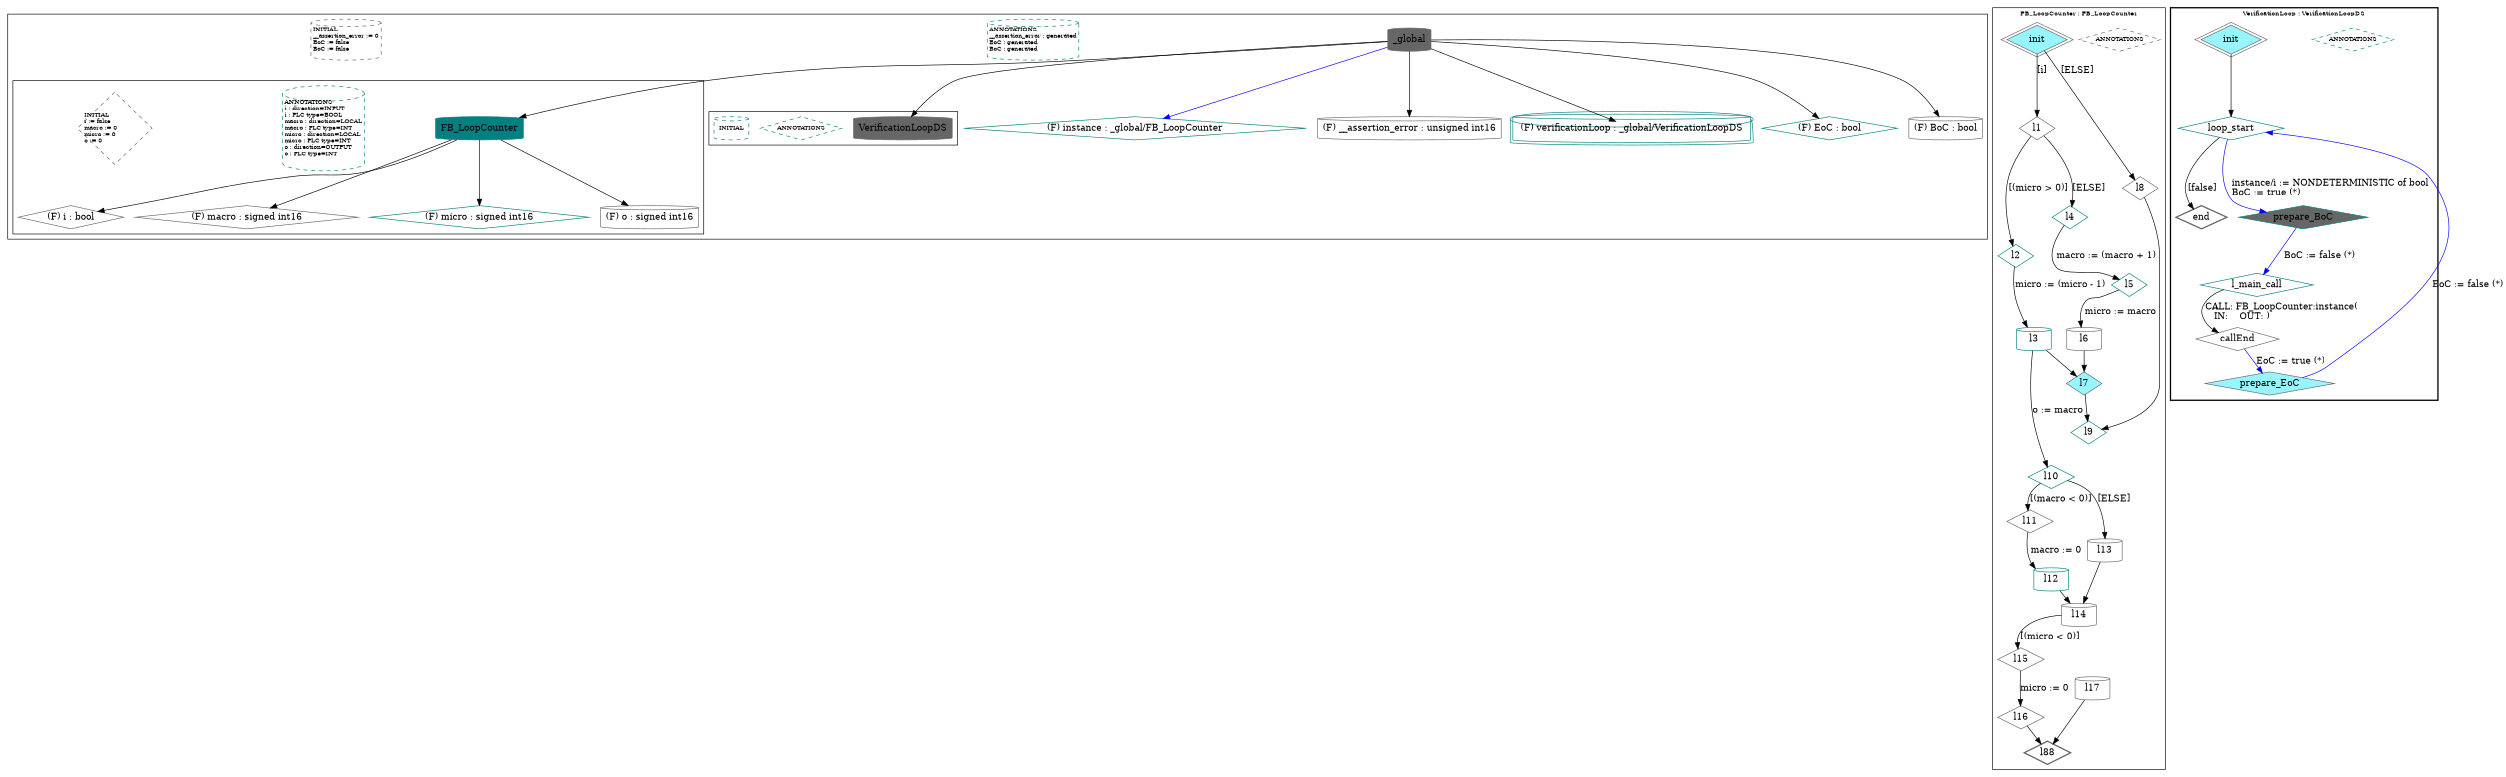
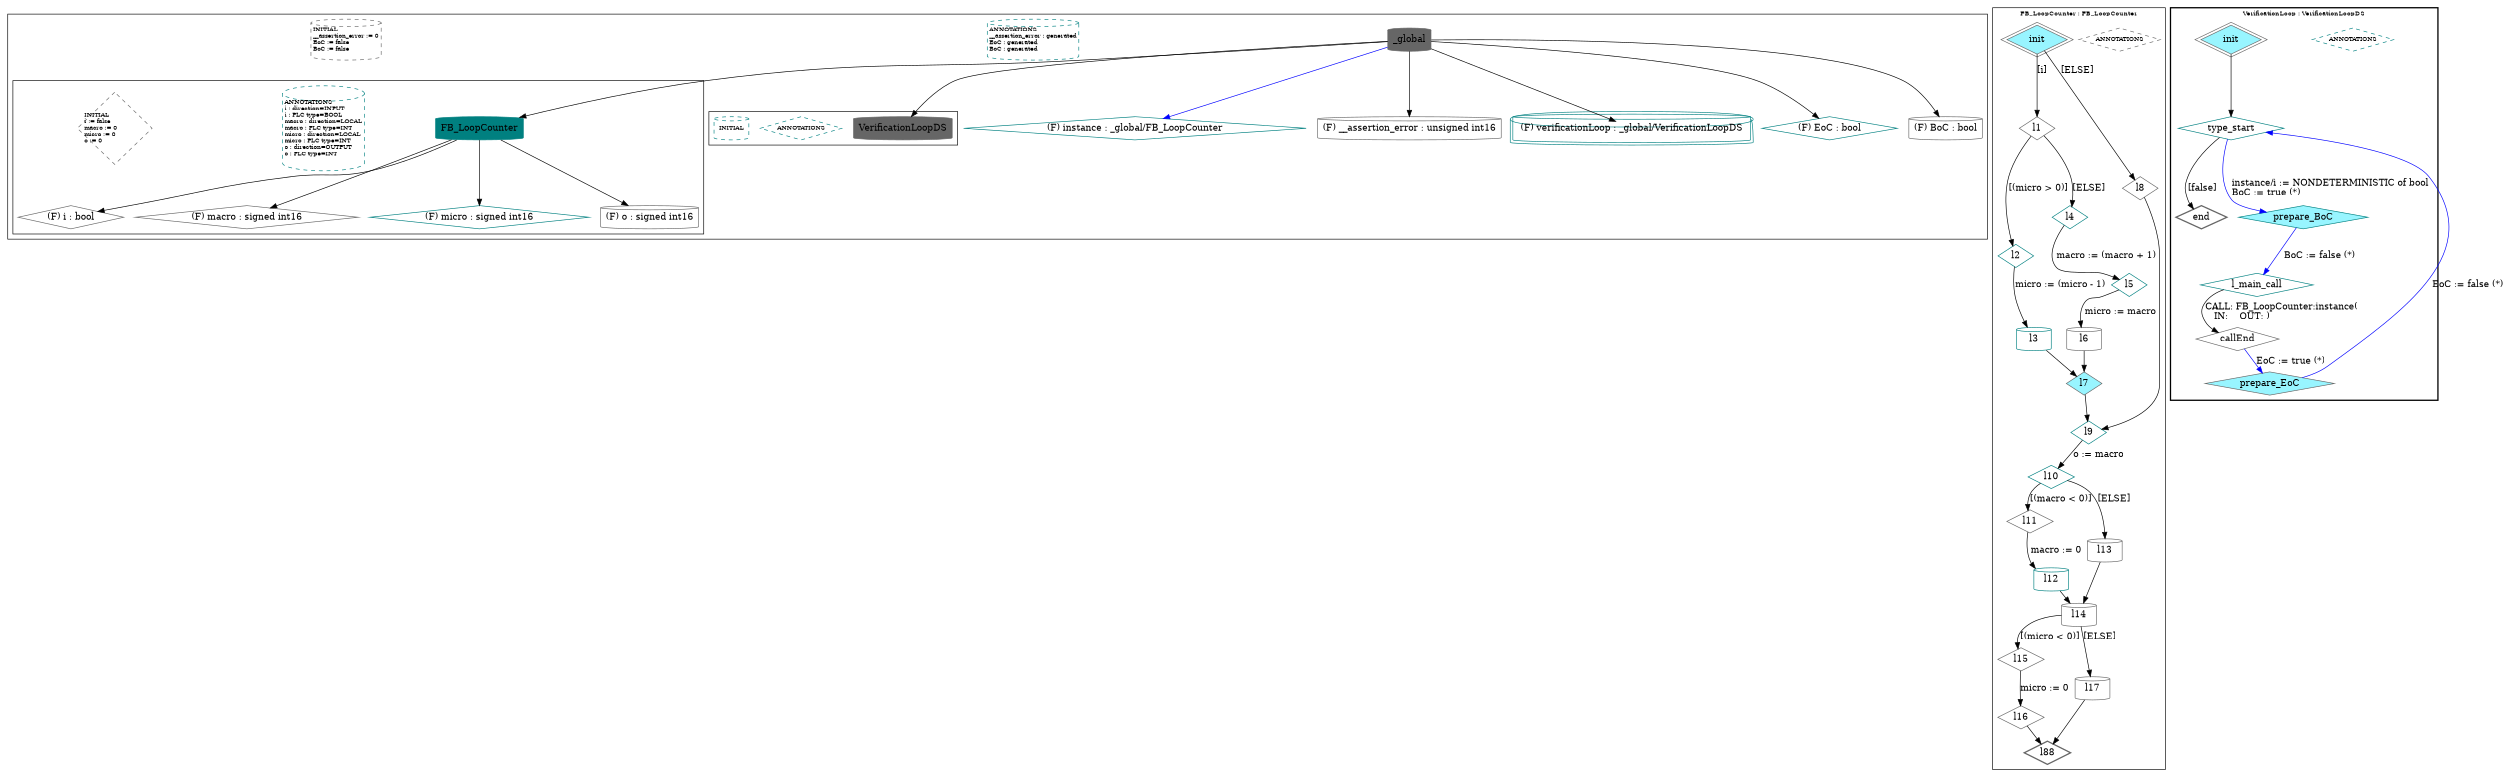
(2231, 128) -> (2231, 128)
(2303, 217) -> (2303, 217)
(2032, 407) -> (2072, 452)
none -> (2085, 648)
